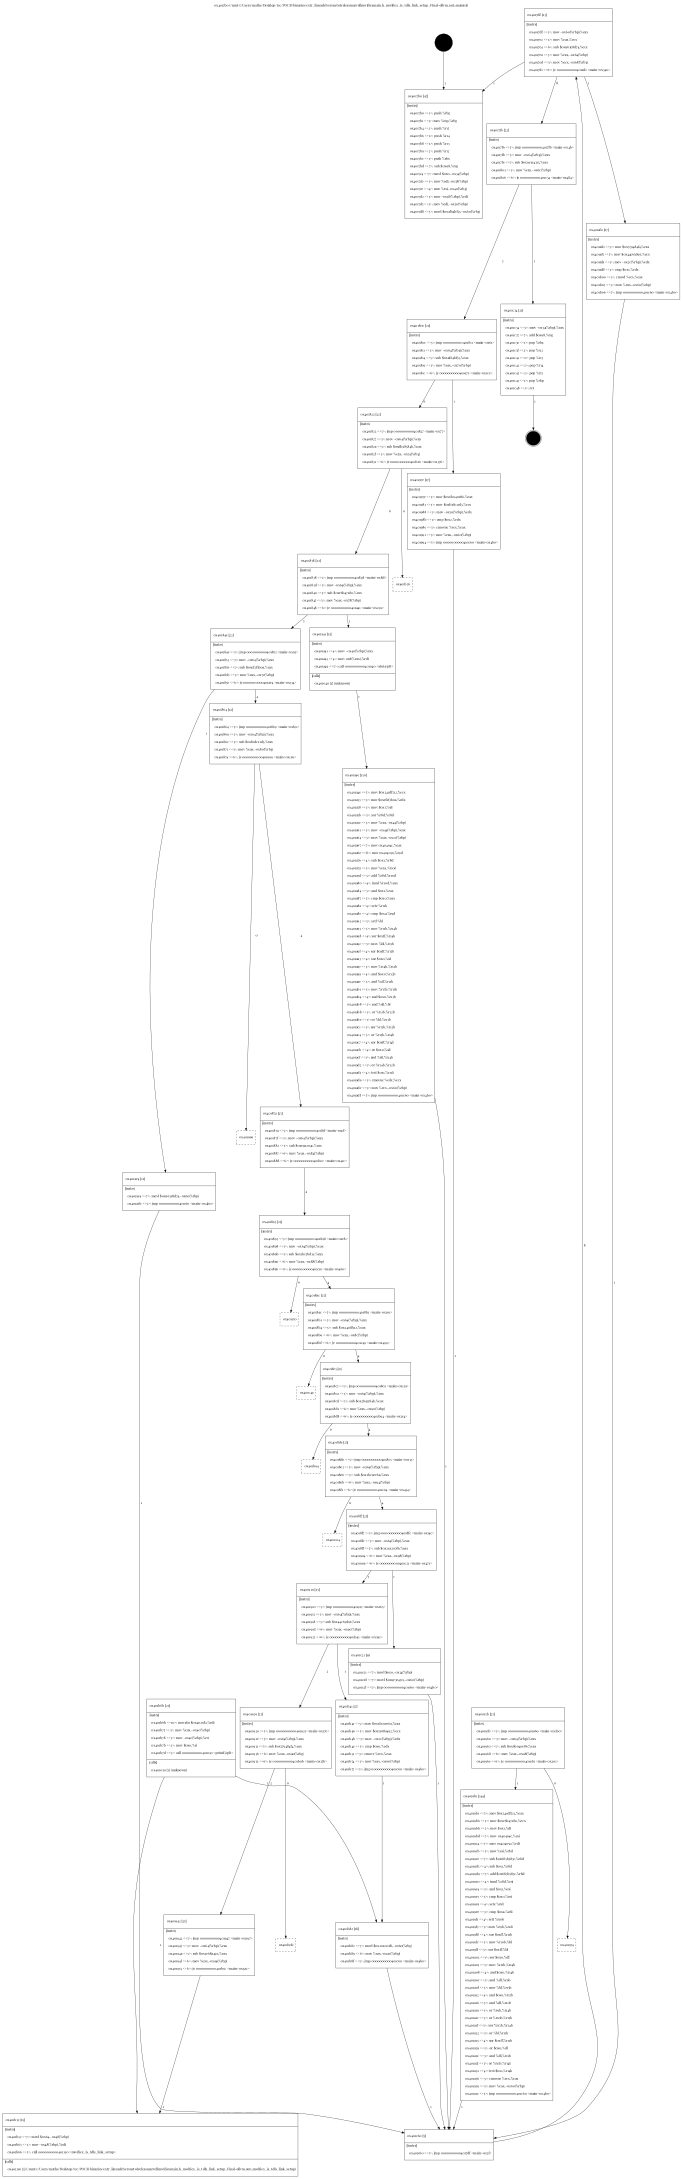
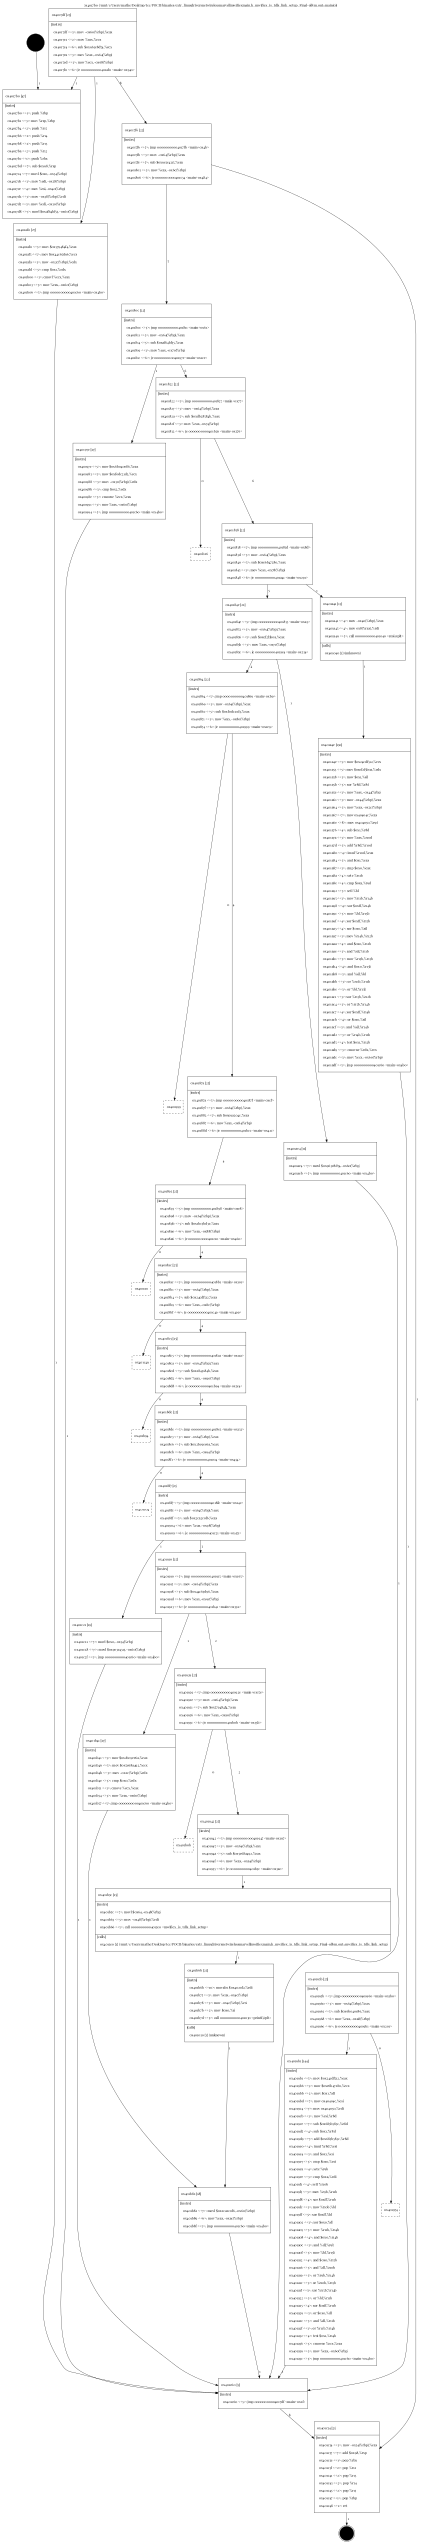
(583, 1141) -> (296, 2423)
(133, 1942) -> (237, 1956)
